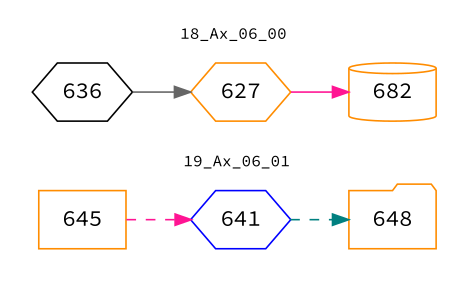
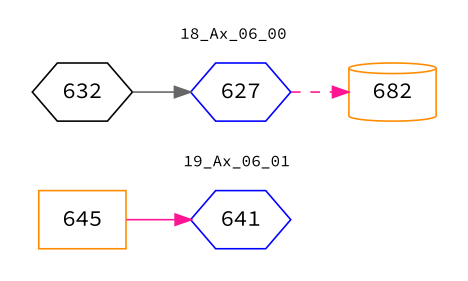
(82, 92) -> (82, 92)
(241, 92) -> (241, 92)
(312, 92) -> (312, 92)
(151, 220) -> (151, 220)
(393, 220) -> none
